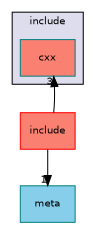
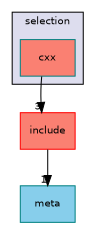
(48, 22) -> (48, 22)
(55, 100) -> (41, 91)
